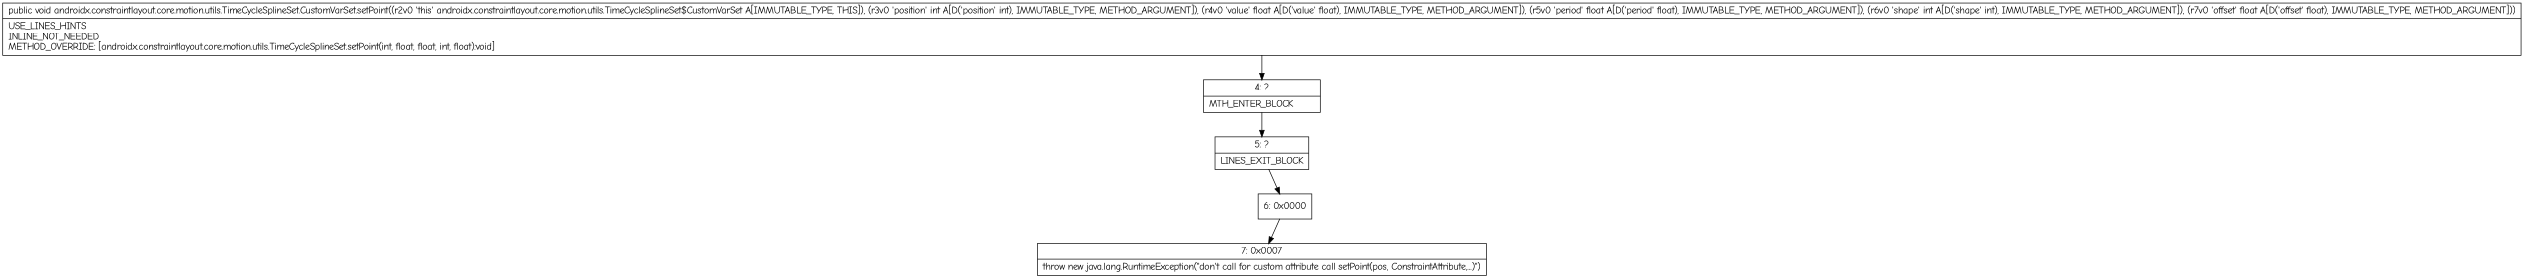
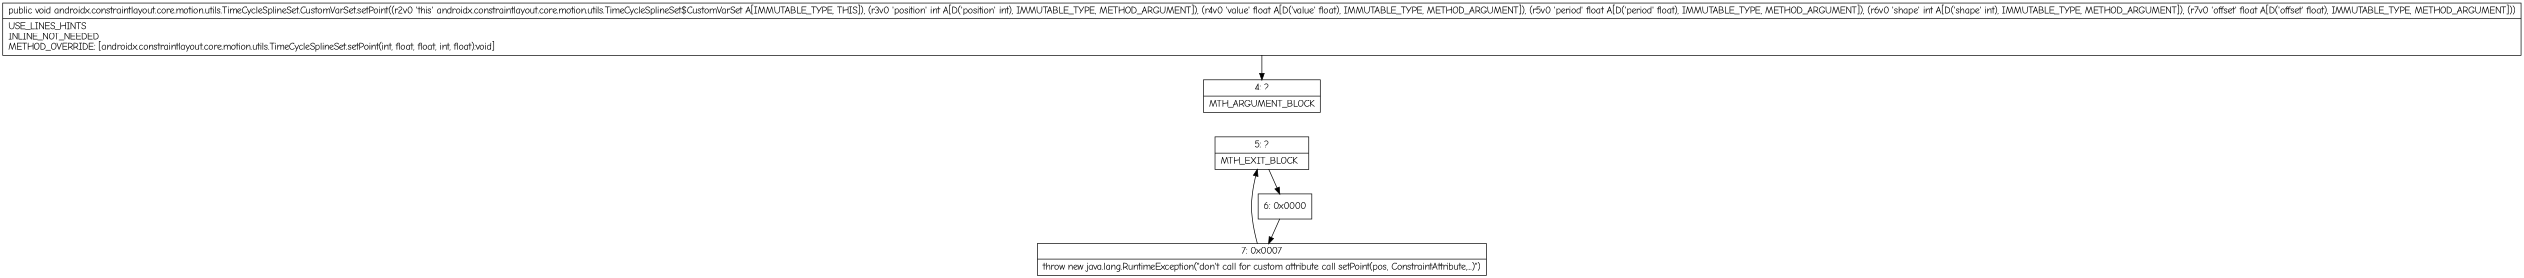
(1251, 104) -> (1262, 104)
(1262, 121) -> (1252, 210)
(1262, 161) -> (1259, 161)
